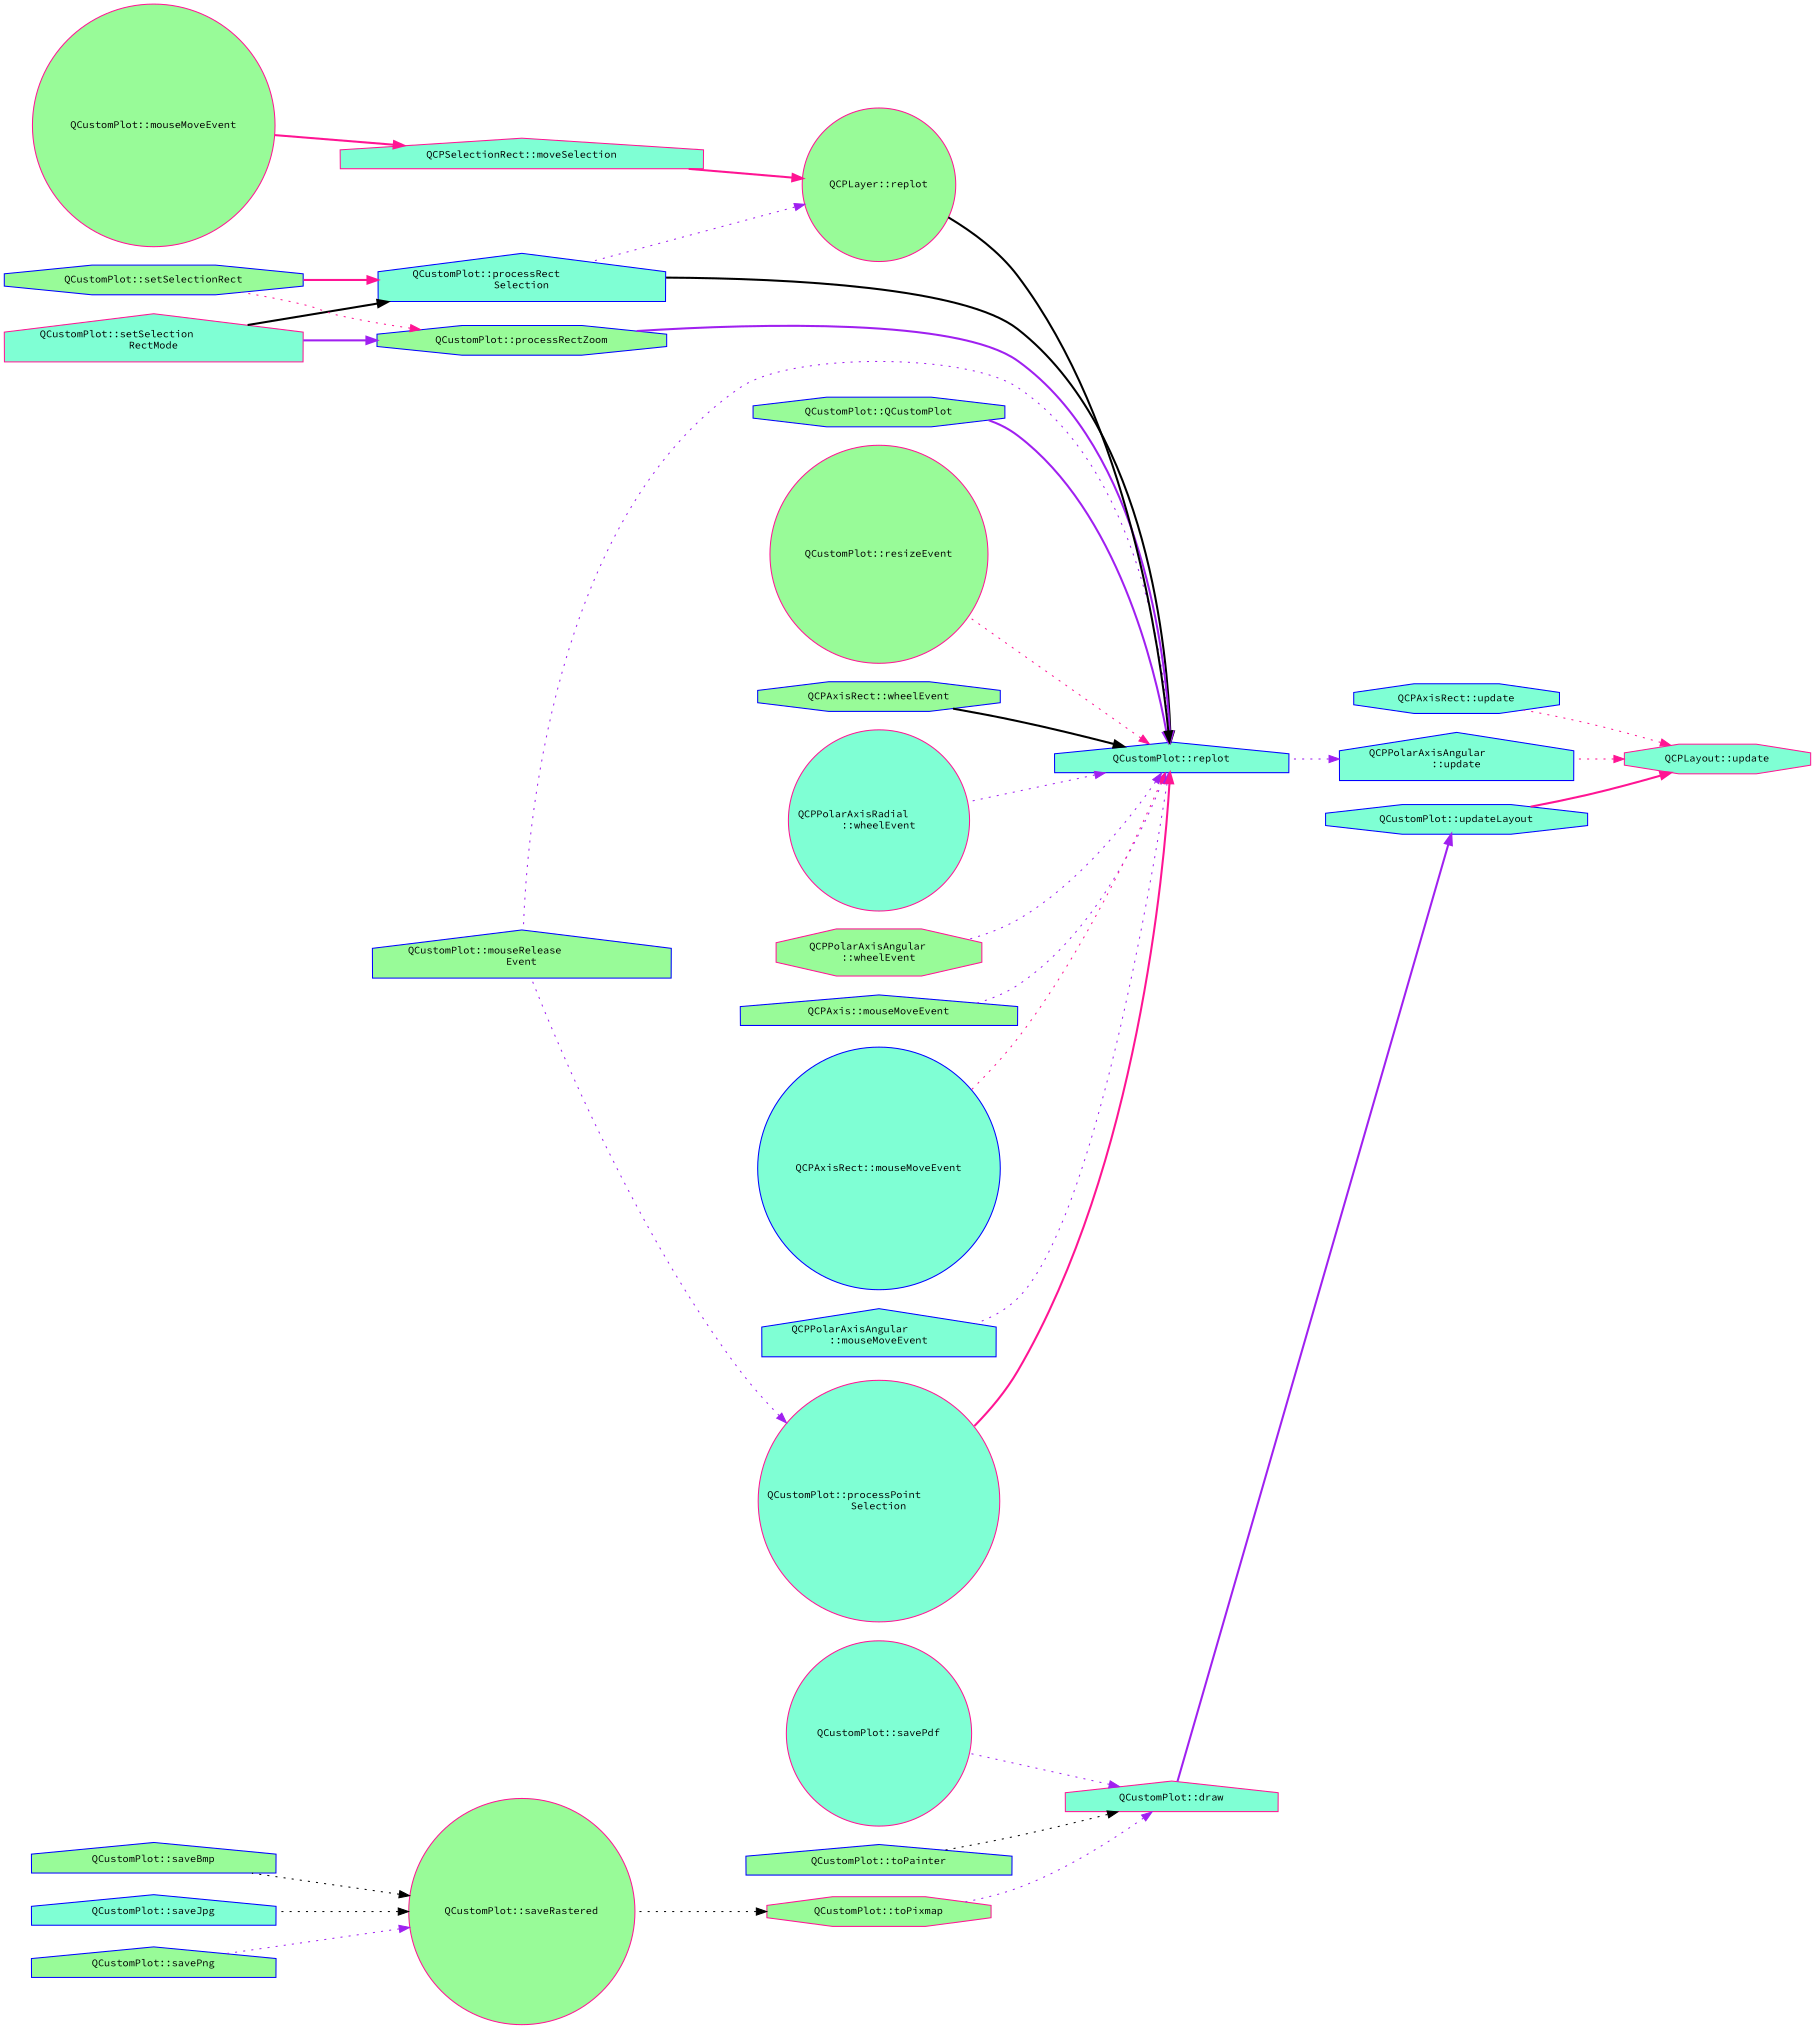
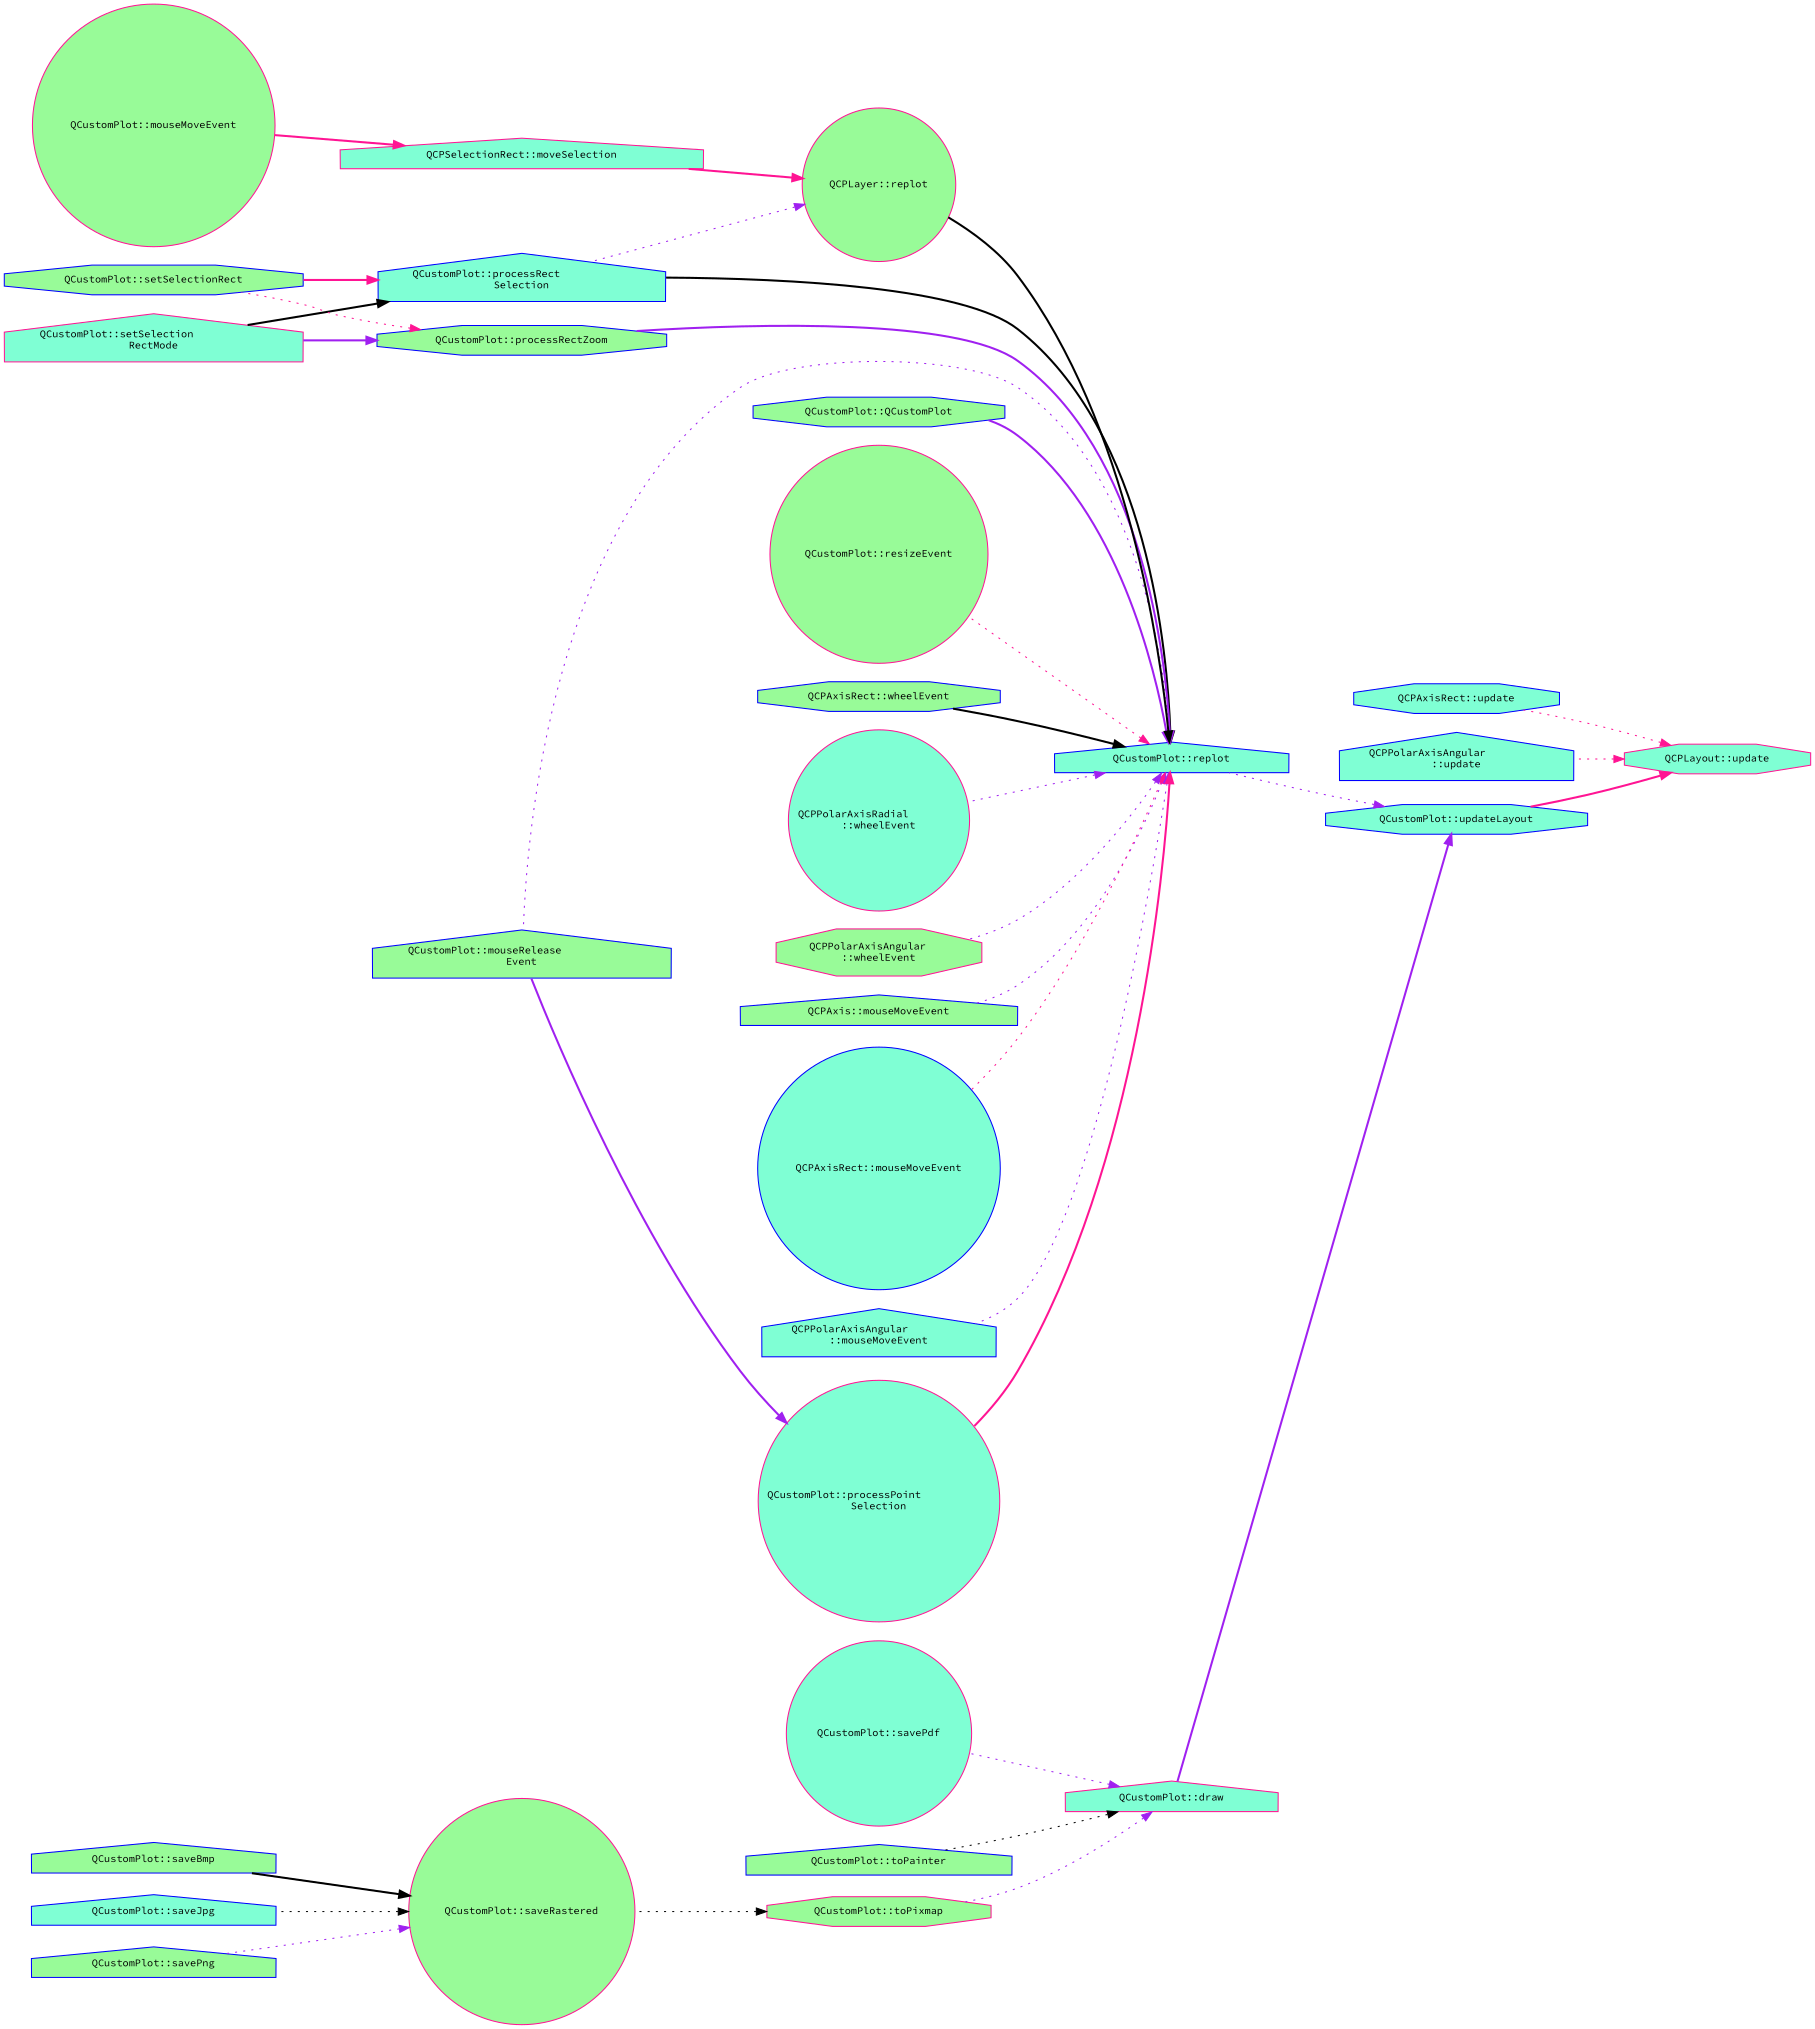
(1309, 759) -> (1301, 790)
(638, 1208) -> (638, 1208)
(325, 1884) -> (325, 1884)
